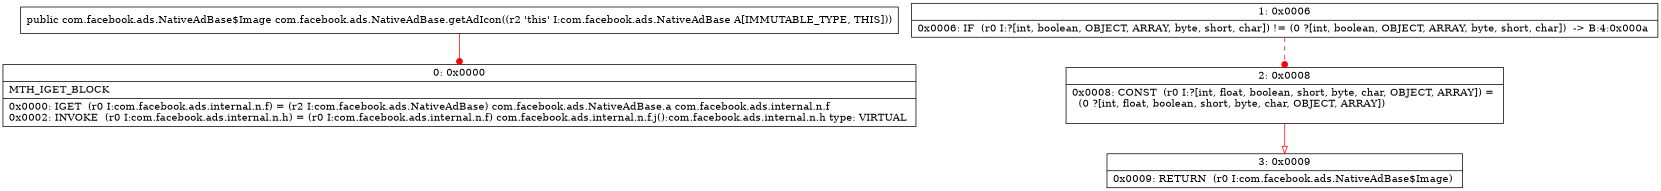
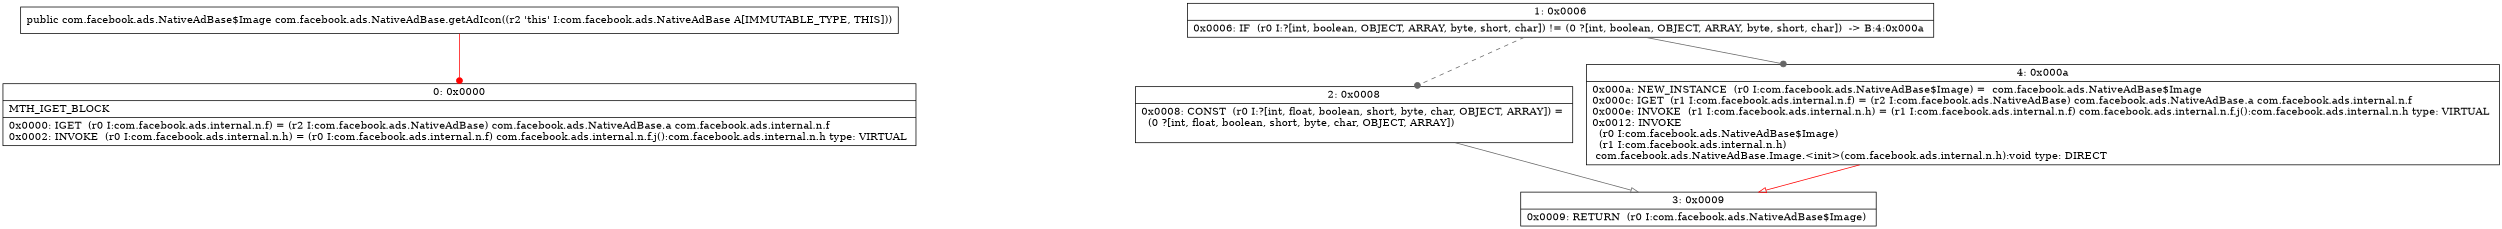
(1285, 49) -> (1472, 61)
none -> (2043, 115)
(1285, 135) -> (1543, 166)
